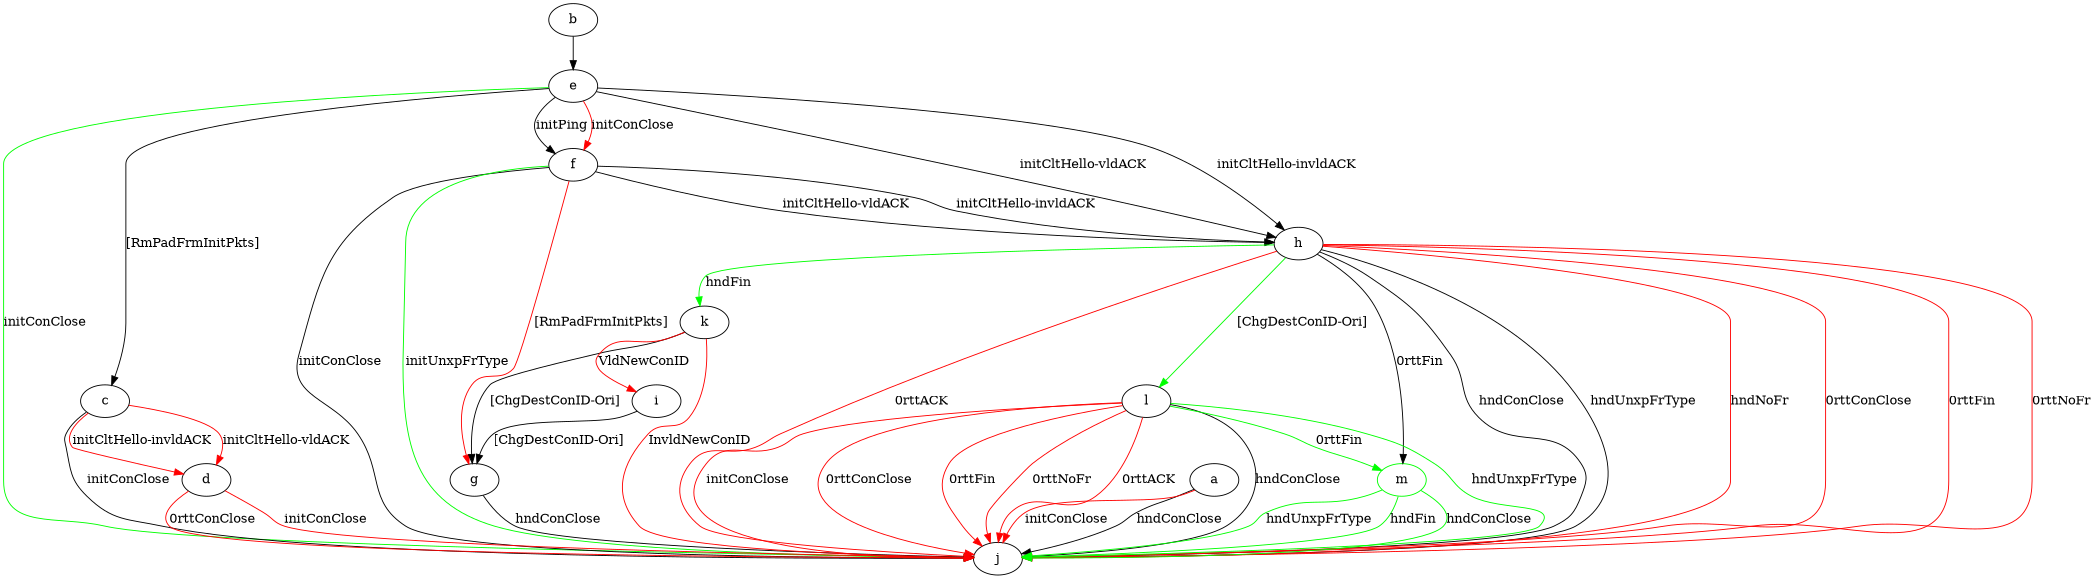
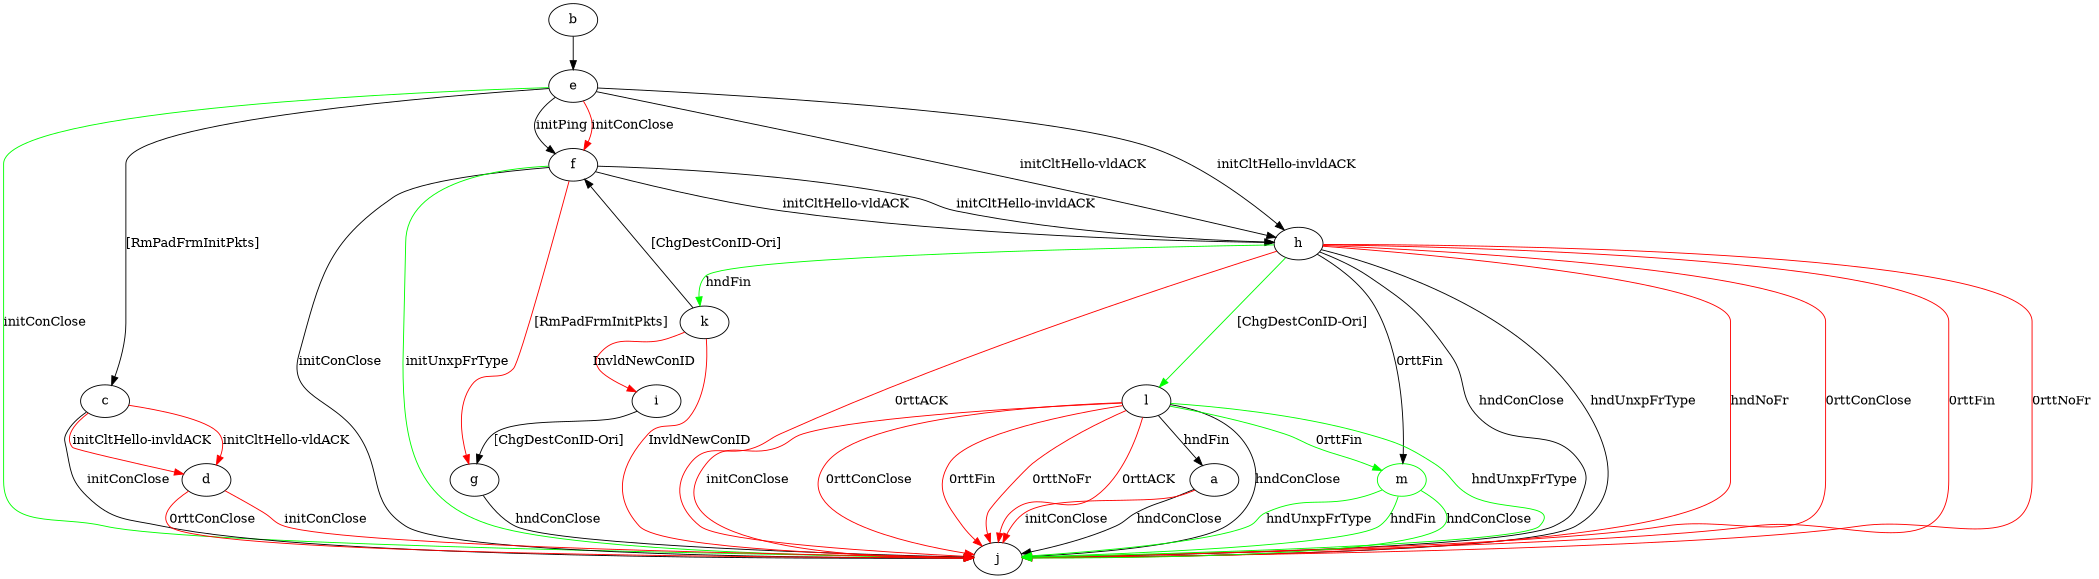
(646, 362) -> (646, 362)
(551, 365) -> (642, 247)
none -> (1177, 437)
